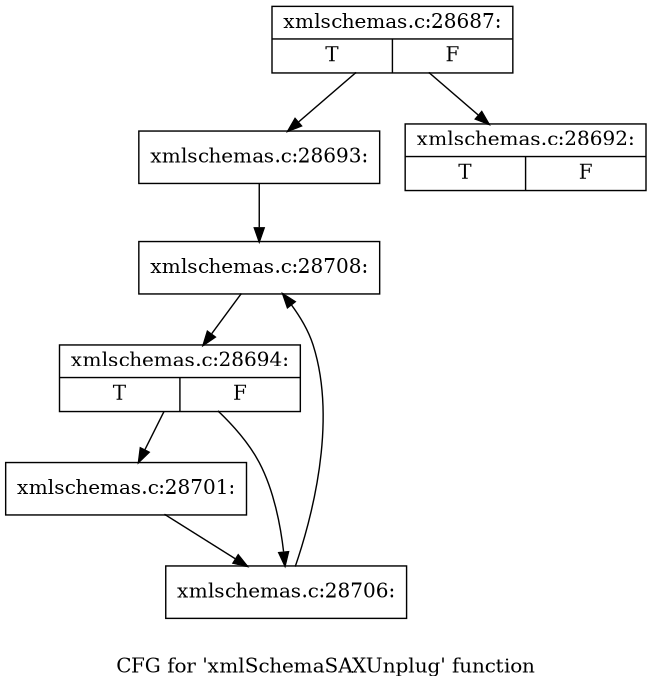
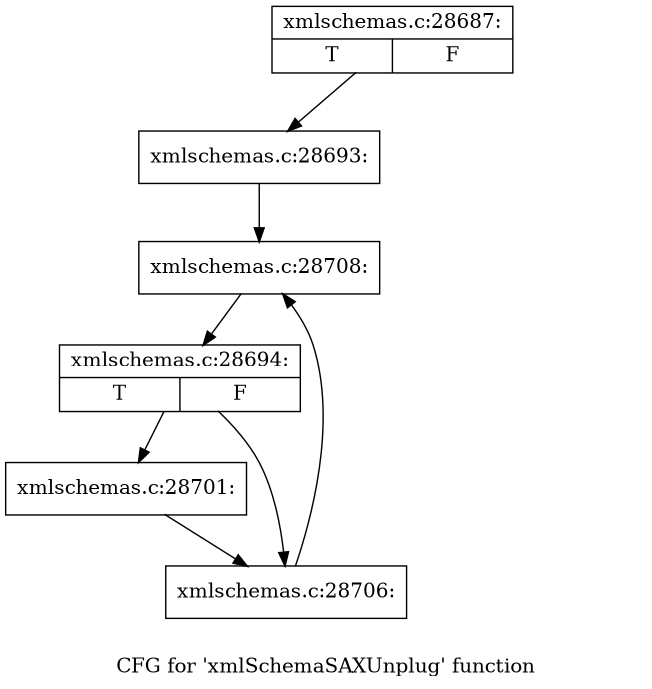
(526, 157) -> none
